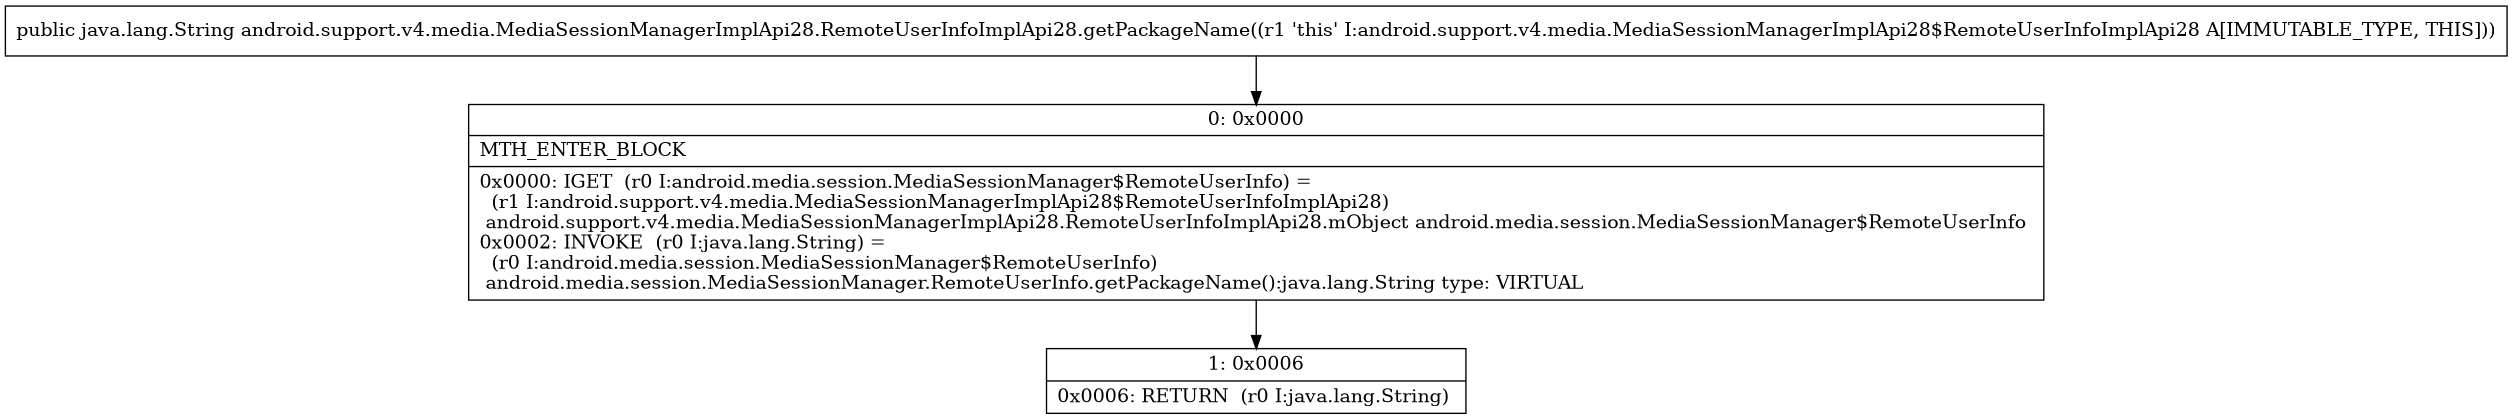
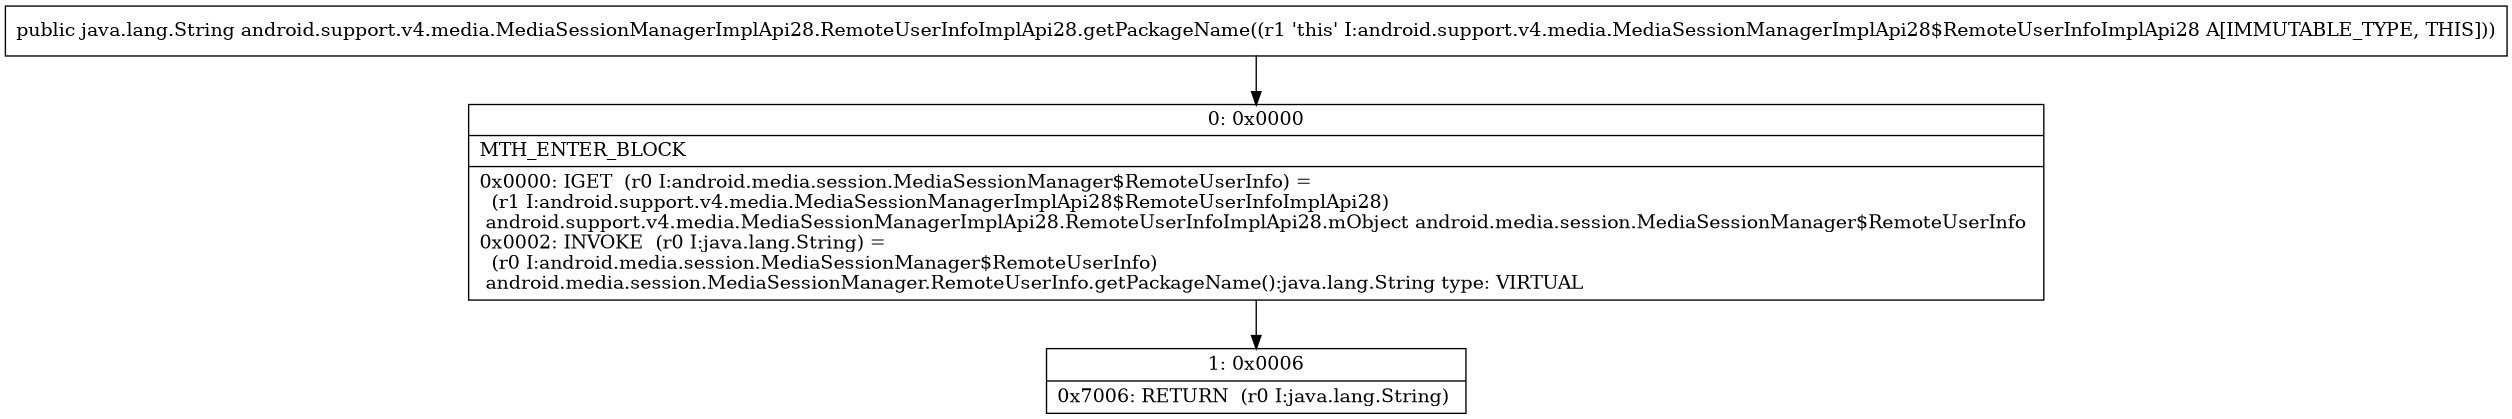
(1256, 396) -> (1256, 396)
